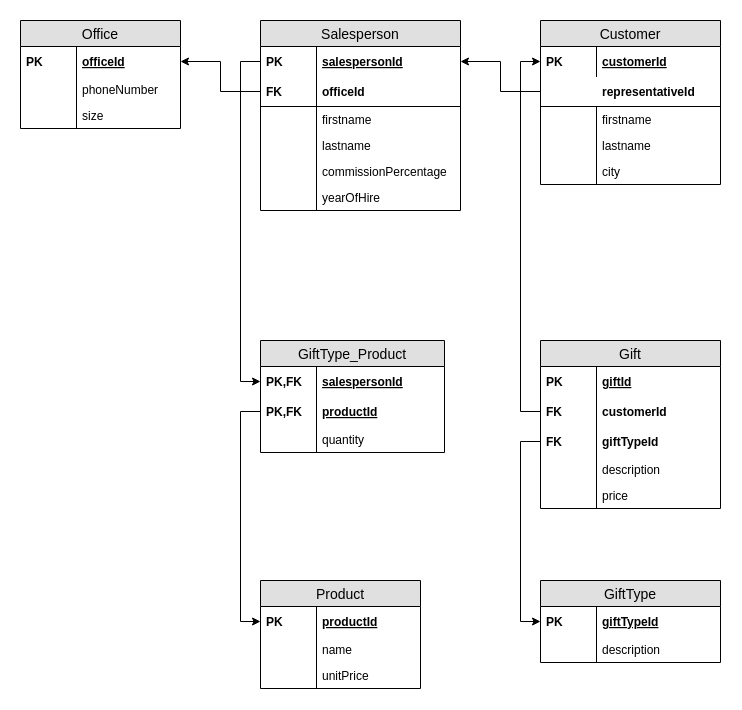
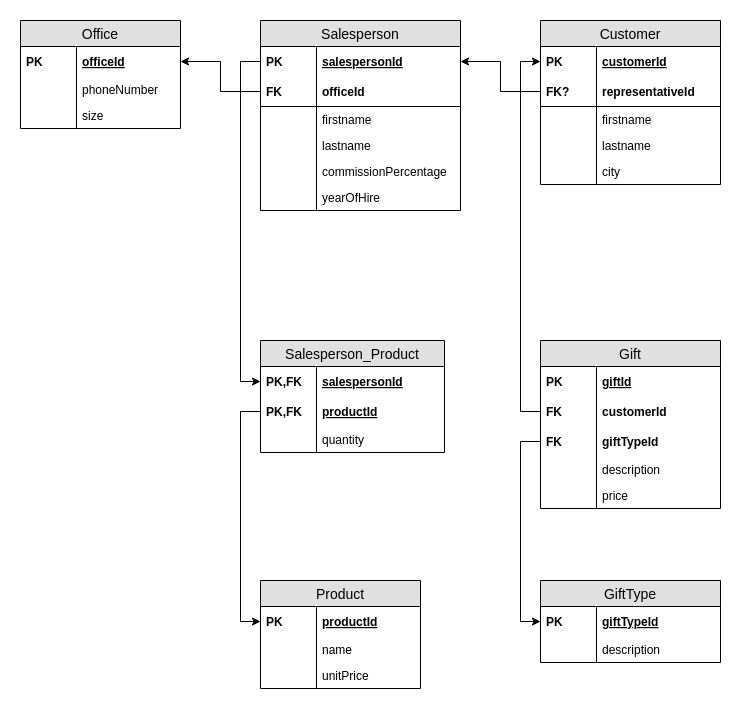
none -> (569, 92)
(352, 354) -> (352, 354)
